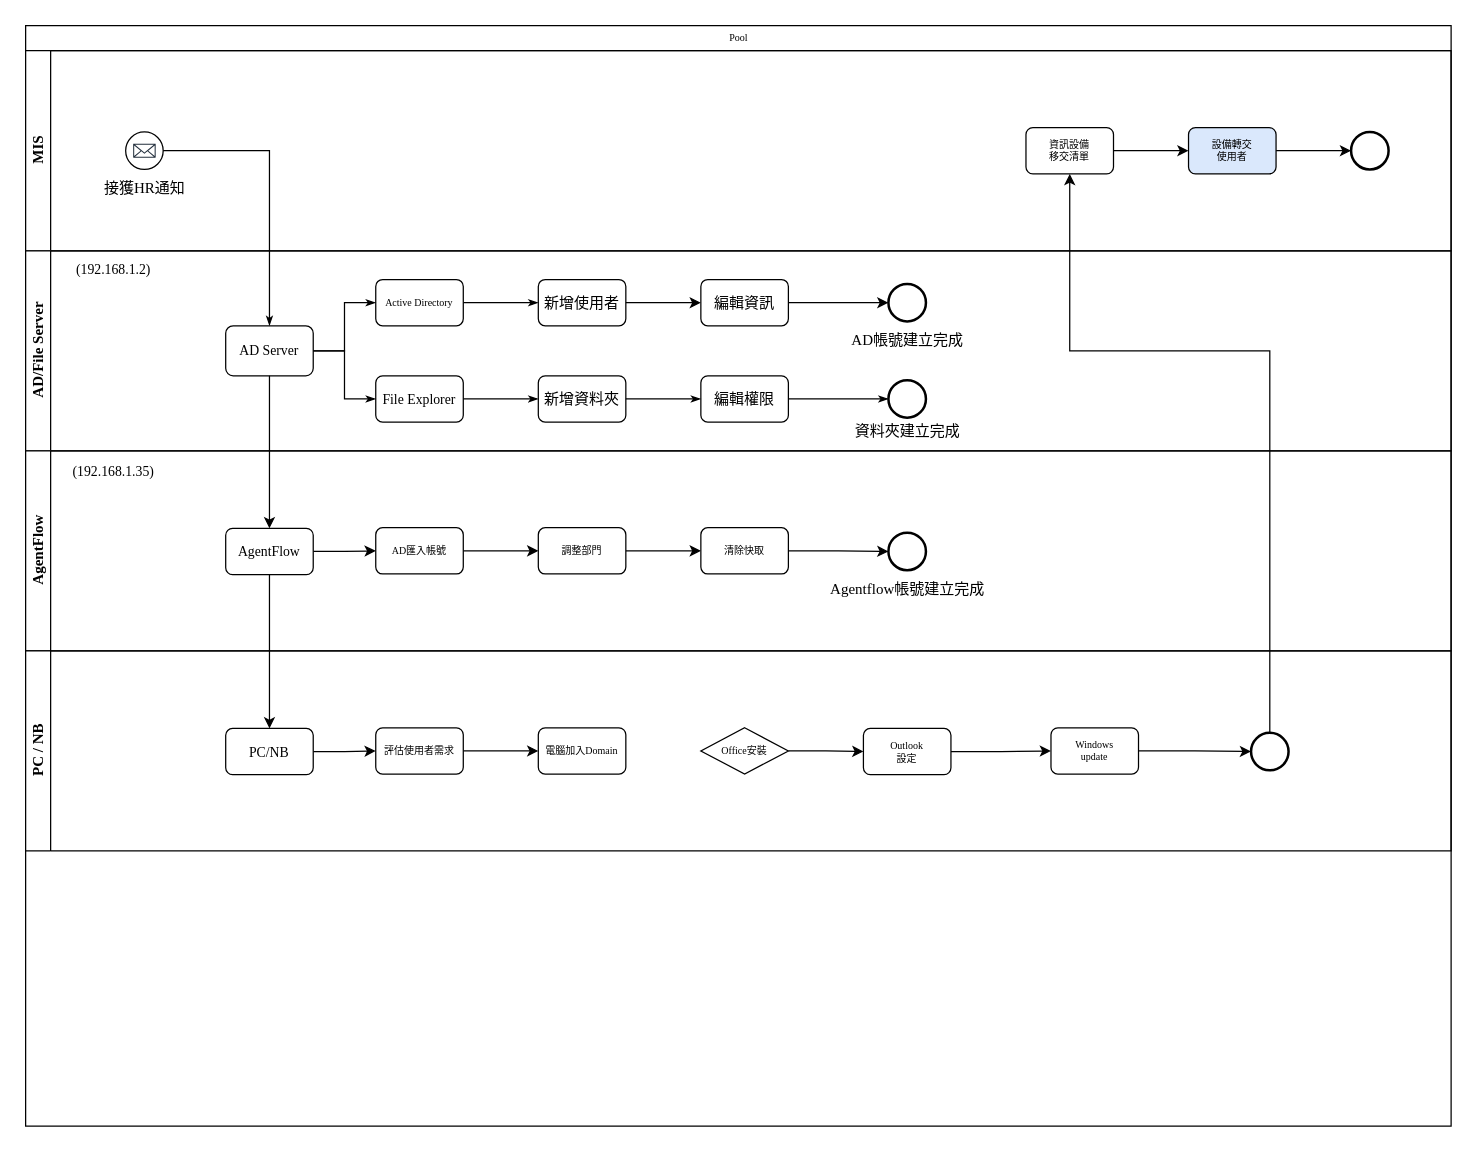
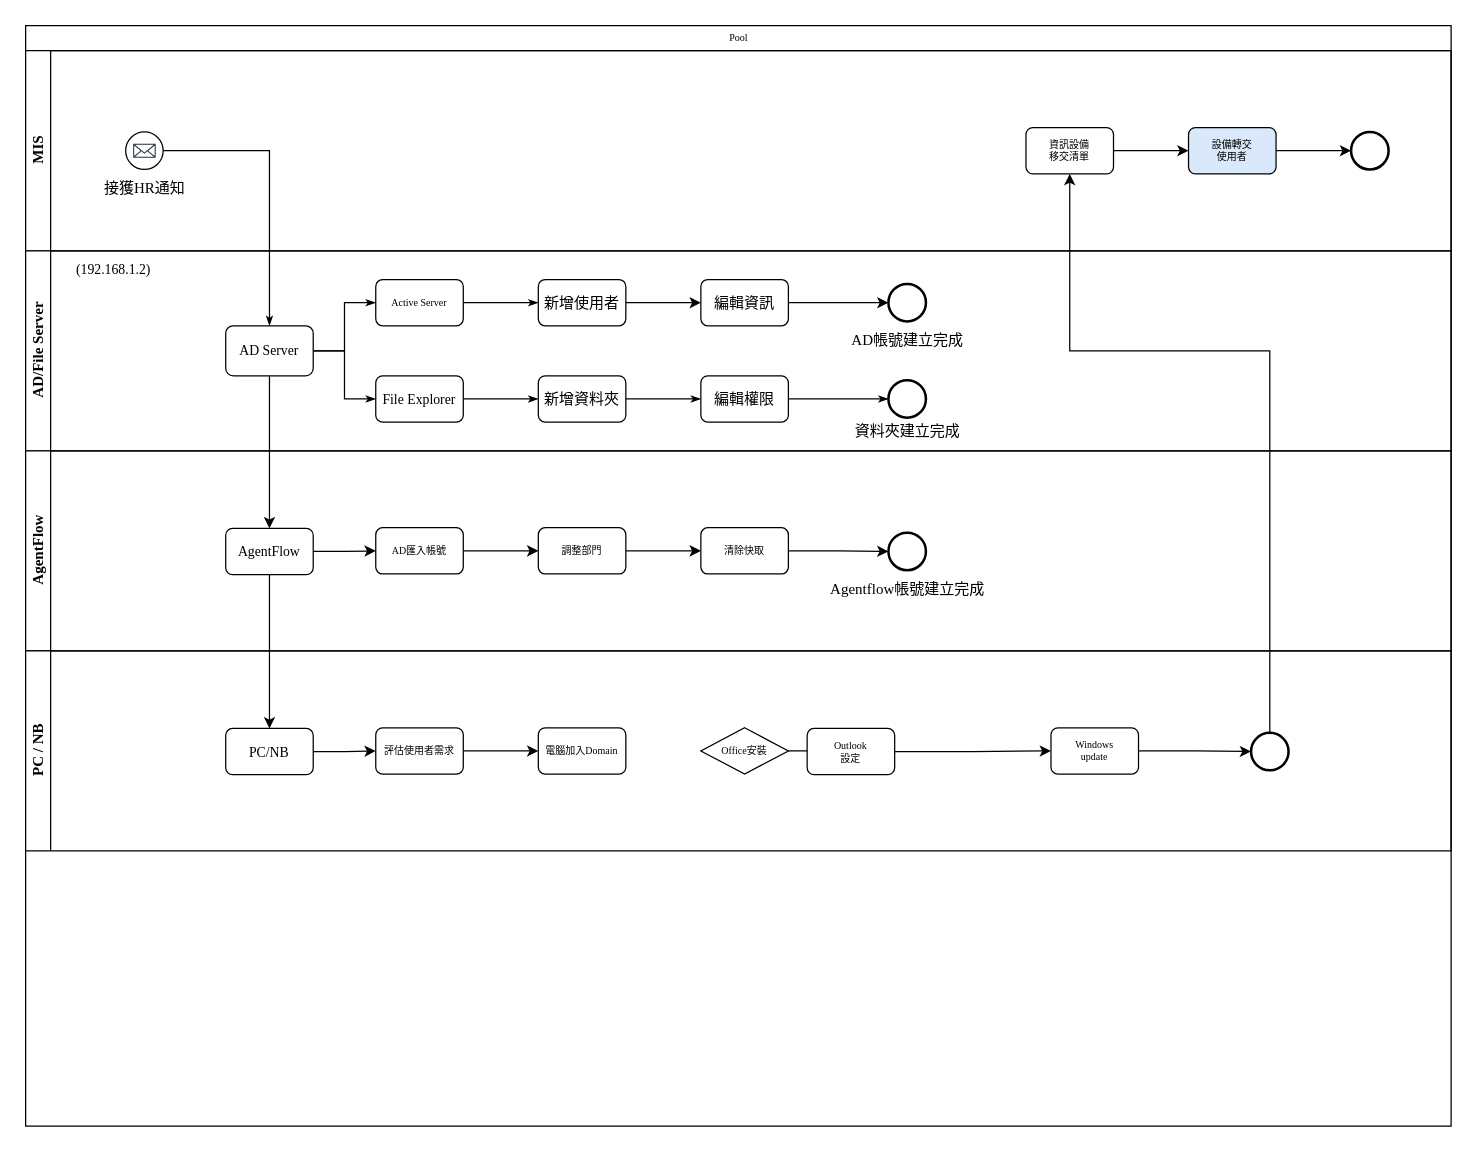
(419, 303) -> (419, 303)
(113, 472) -> none
(907, 751) -> (851, 751)
